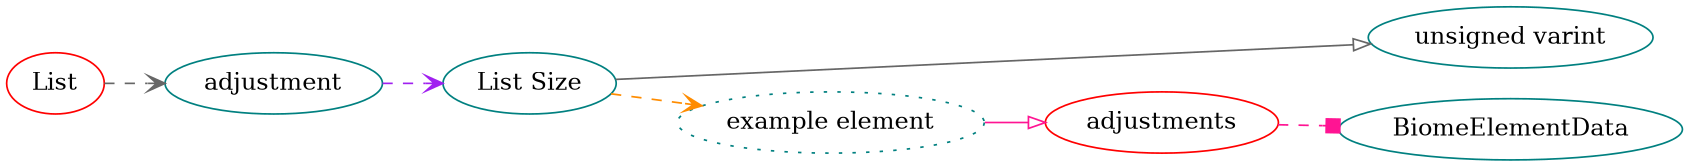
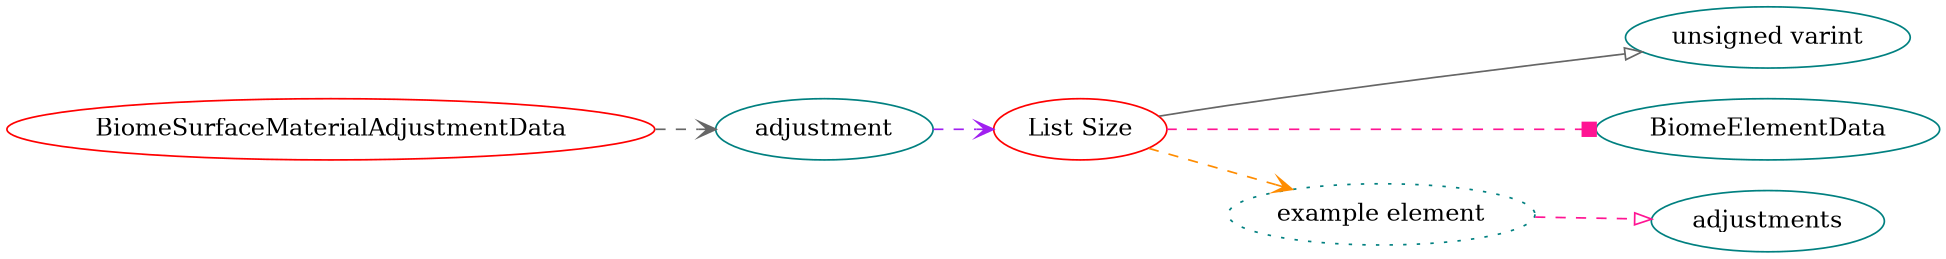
(55, 83) -> (331, 129)
(530, 83) -> (1080, 129)
(1007, 122) -> (1585, 218)
(1162, 122) -> (1768, 221)
(1300, 125) -> (1373, 129)
